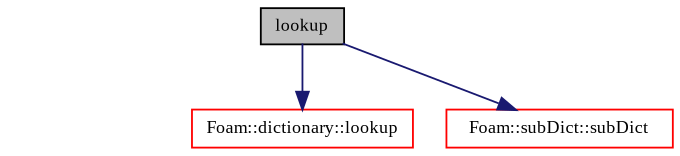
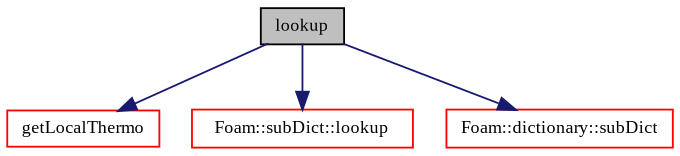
none -> (83, 129)
(302, 129) -> (302, 129)
(560, 129) -> (560, 129)
